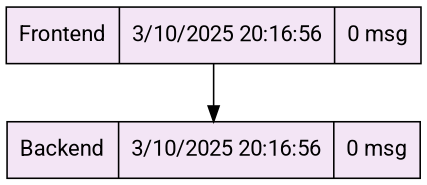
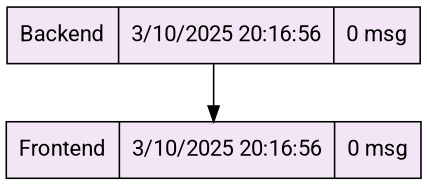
(214, 85) -> (214, 85)
